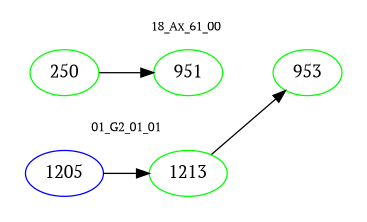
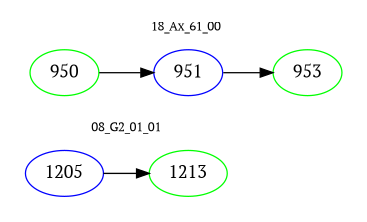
(64, 73) -> (64, 73)
(188, 73) -> (188, 73)
(245, 125) -> (242, 73)
(126, 128) -> (126, 128)
